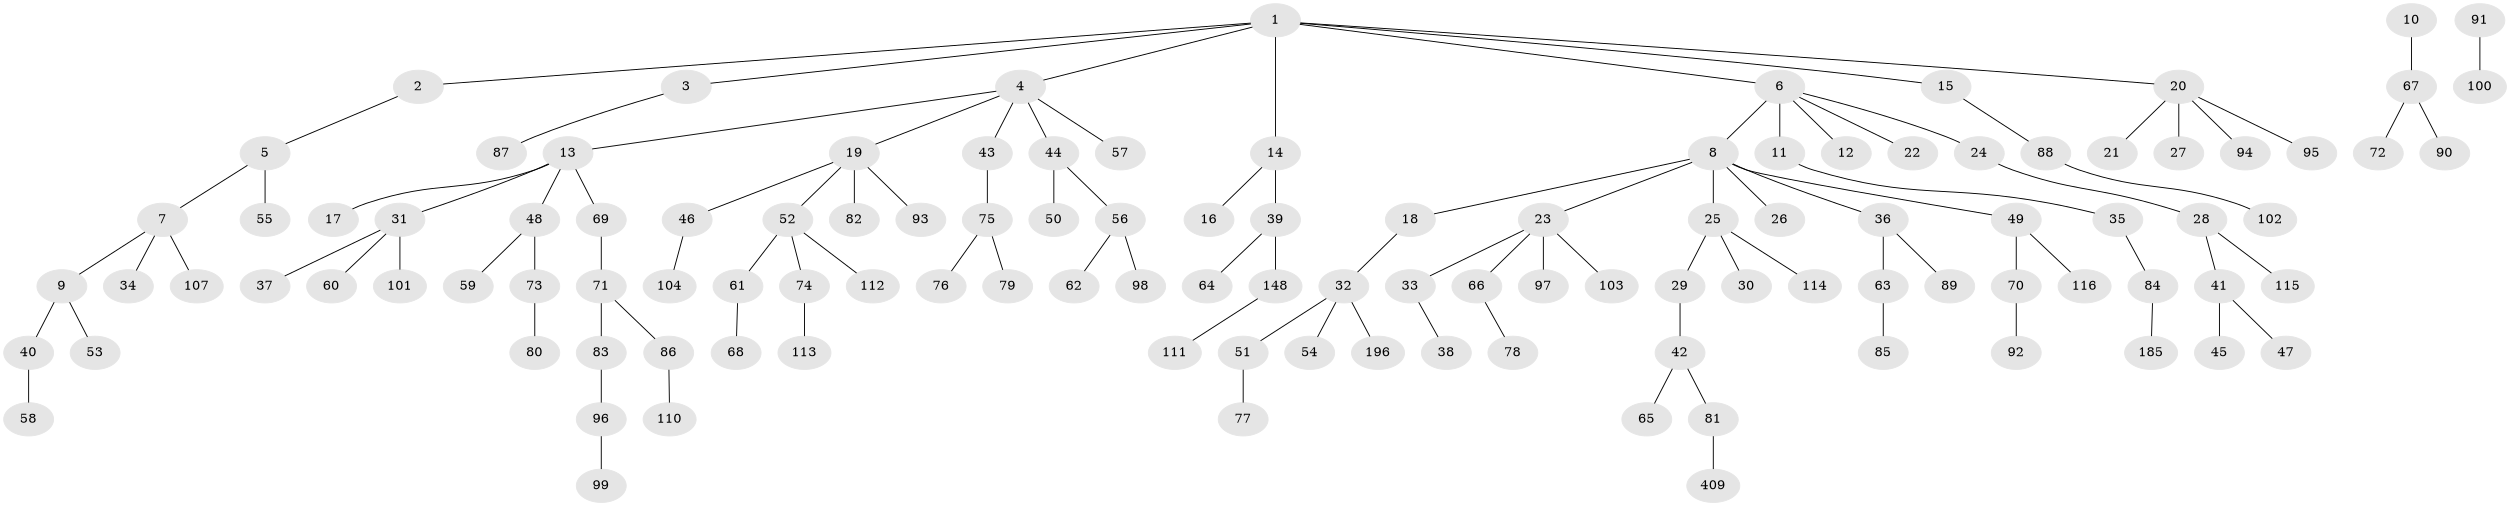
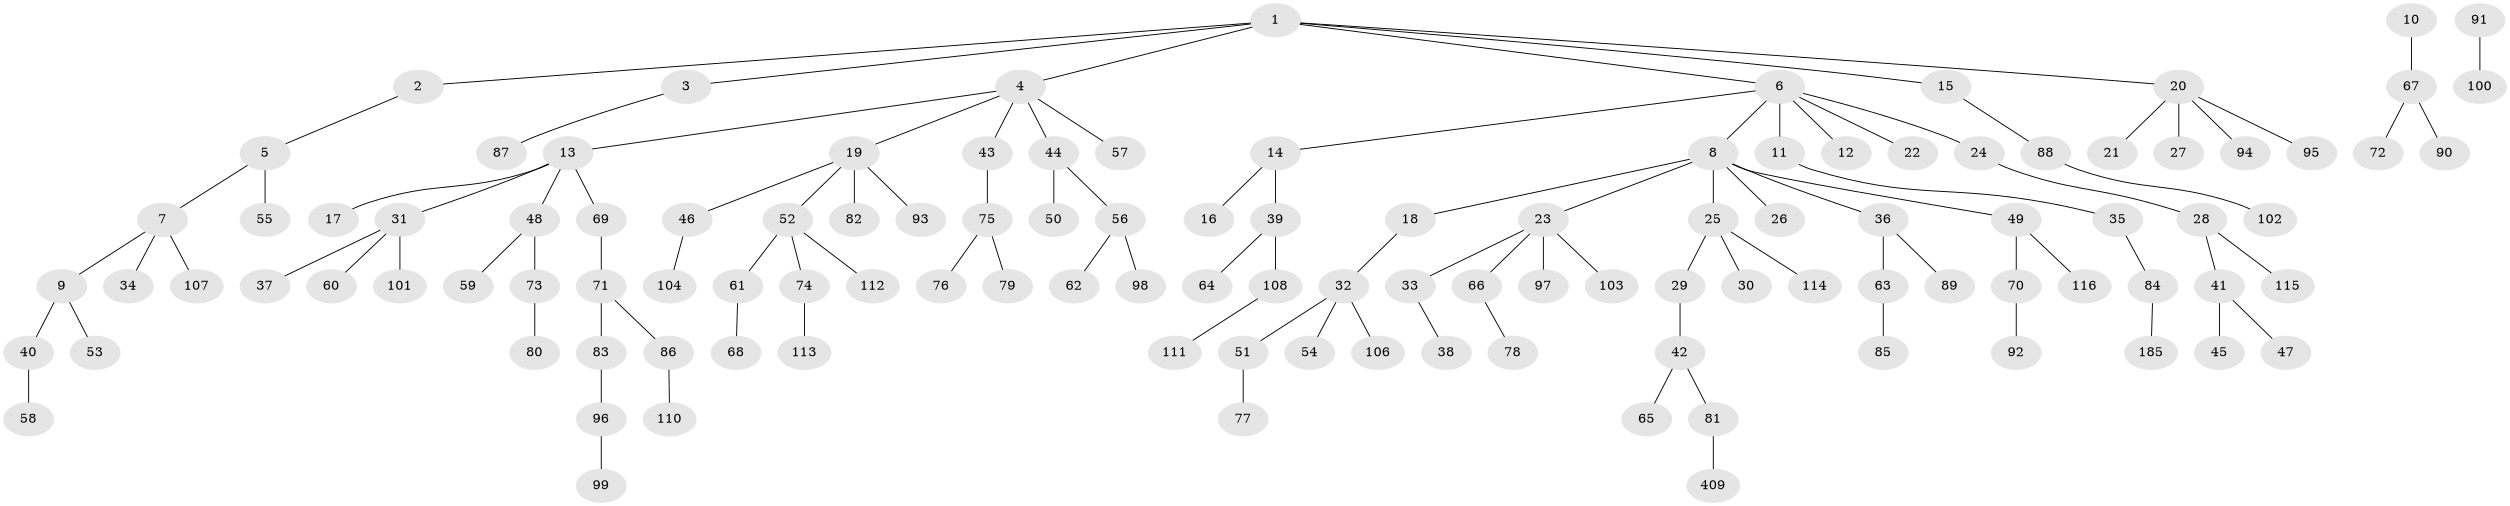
(1276, 87) -> (1528, 120)
(1276, 286) -> (1276, 286)
(1378, 353) -> (1378, 353)
